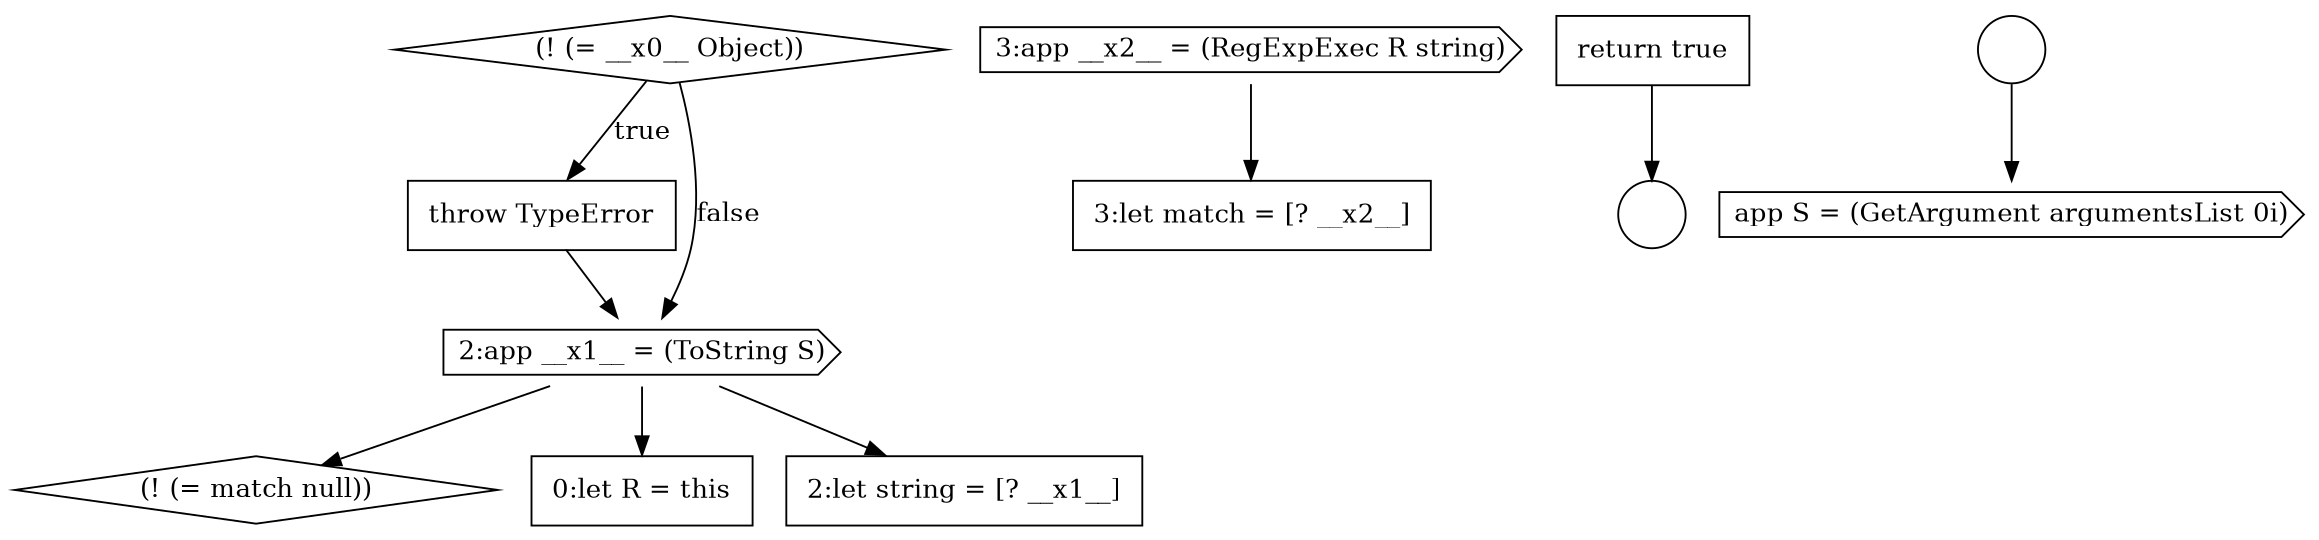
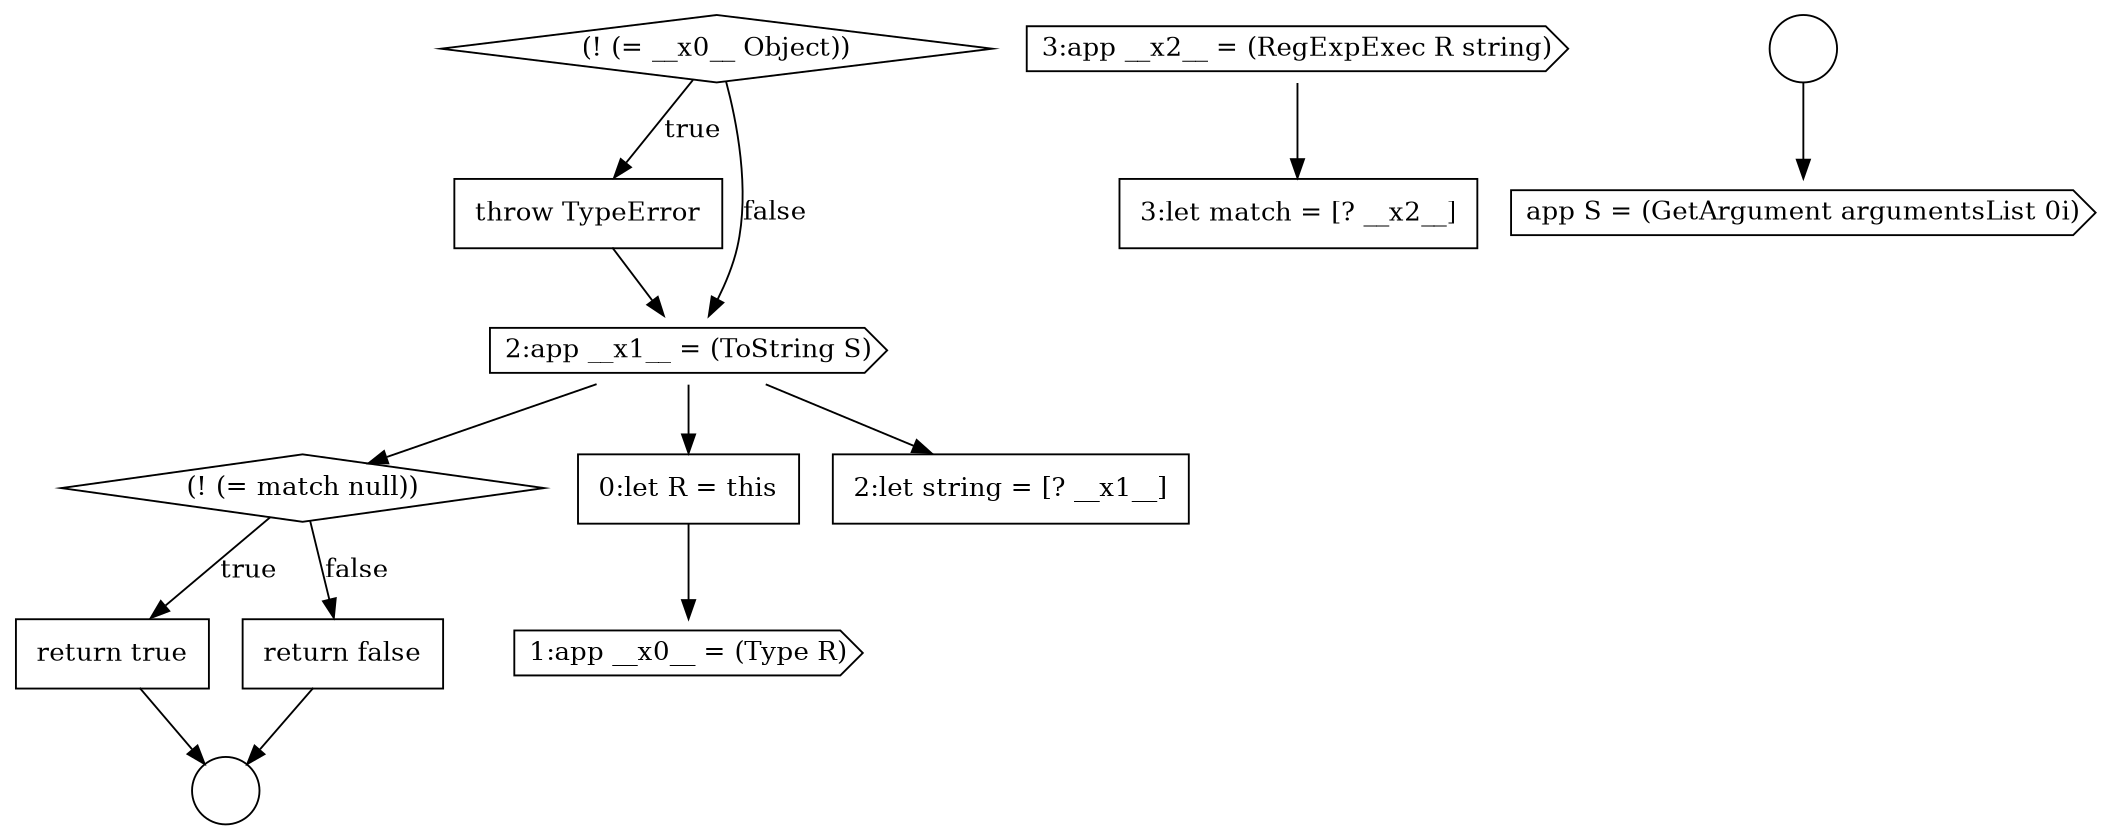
none -> (218, 561)
none -> (342, 653)
none -> (689, 653)
